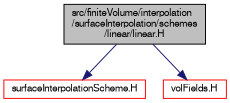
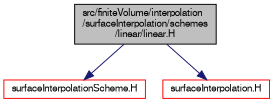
(195, 89) -> (216, 89)
